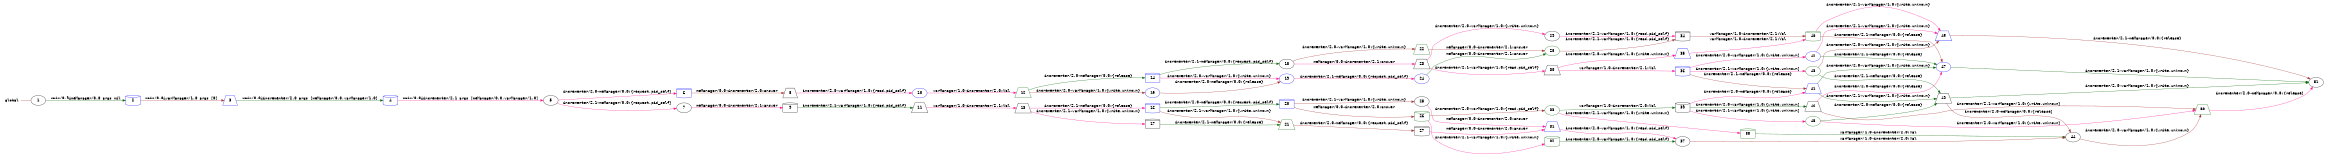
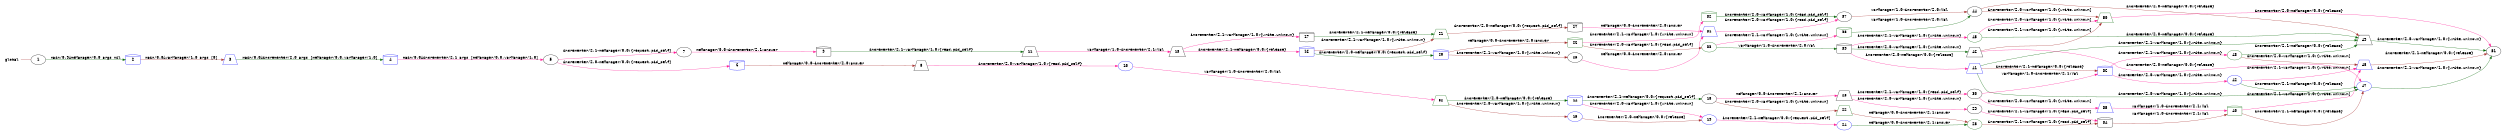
(1552, 70) -> (1975, 94)
(1746, 85) -> (2038, 70)
(1023, 93) -> (1441, 100)
(2008, 117) -> (2169, 12)
